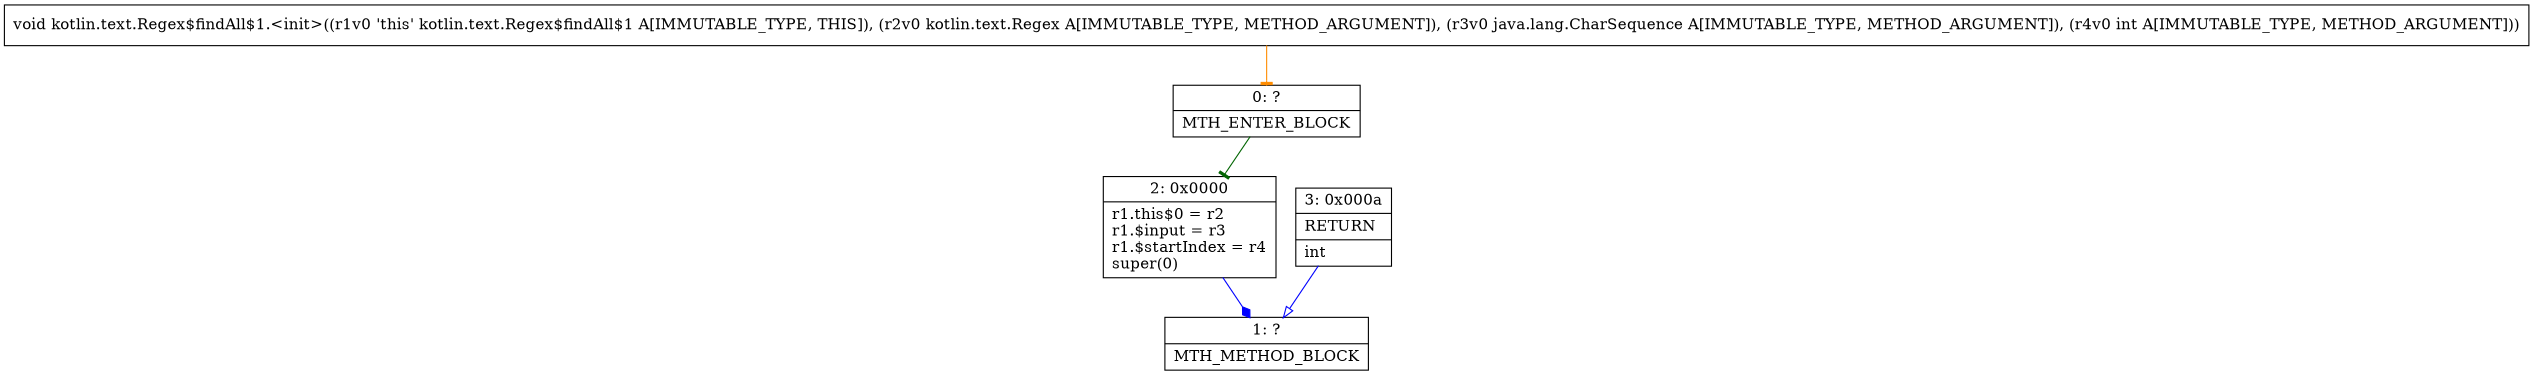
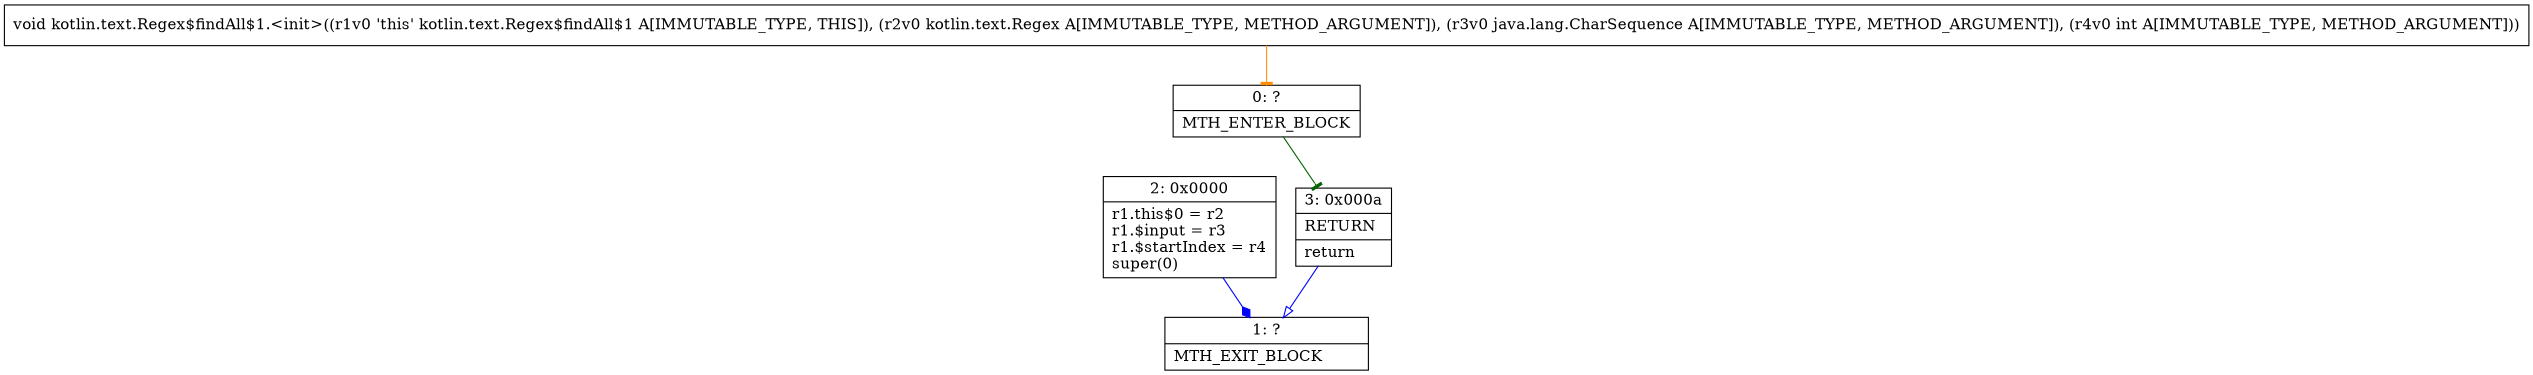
(1238, 154) -> (1299, 160)
(1316, 252) -> (1330, 252)
(1267, 356) -> (1248, 356)
